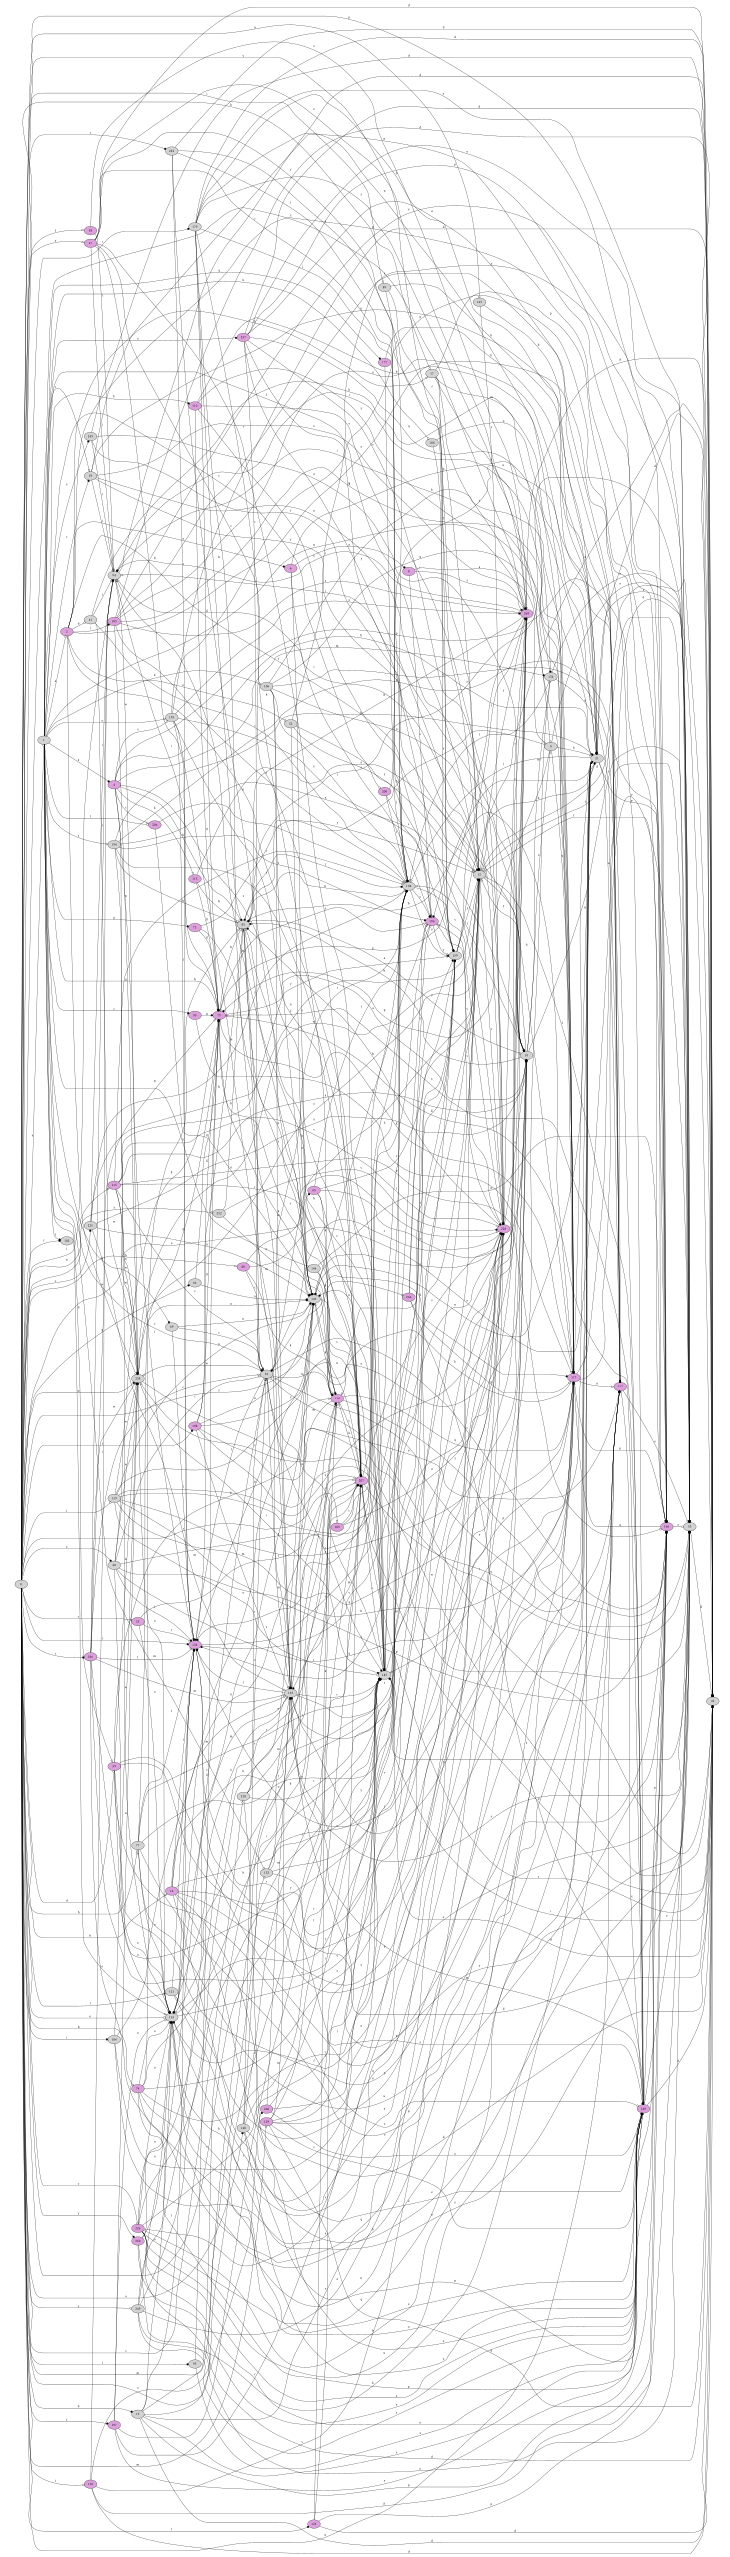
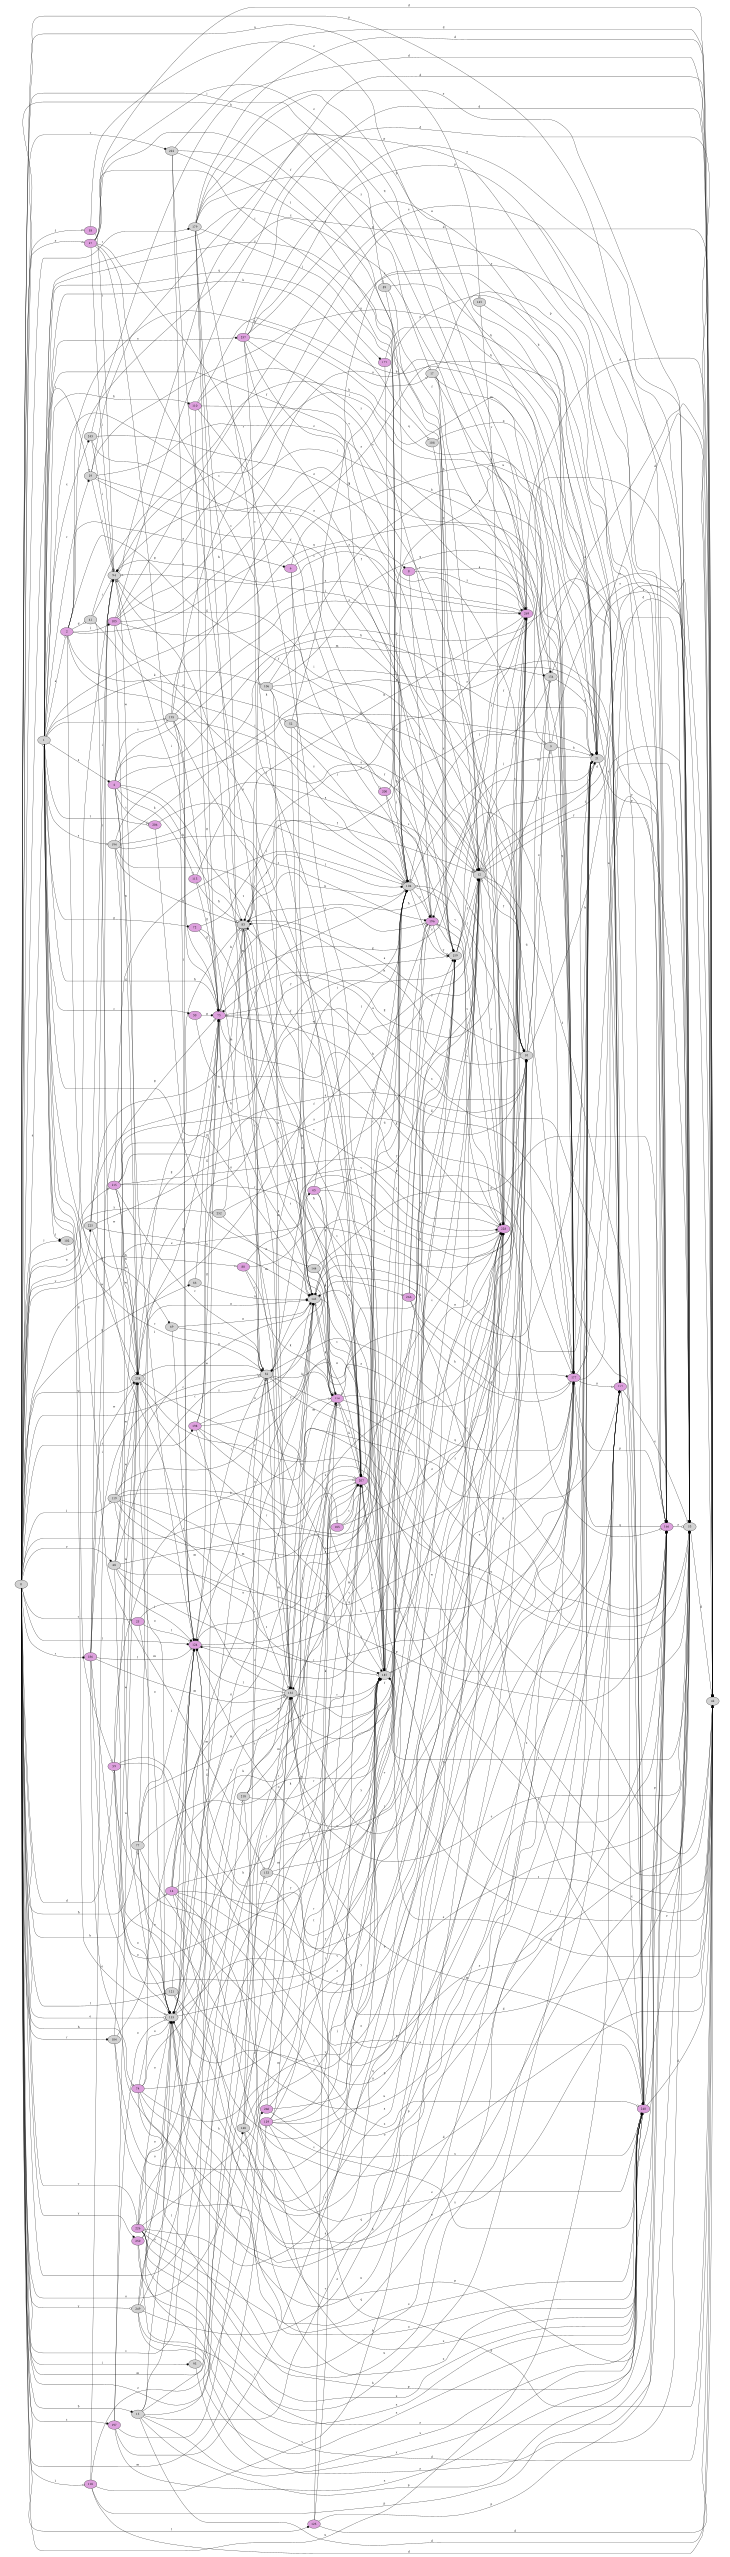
(29, 226) -> (327, 264)
(282, 977) -> none
